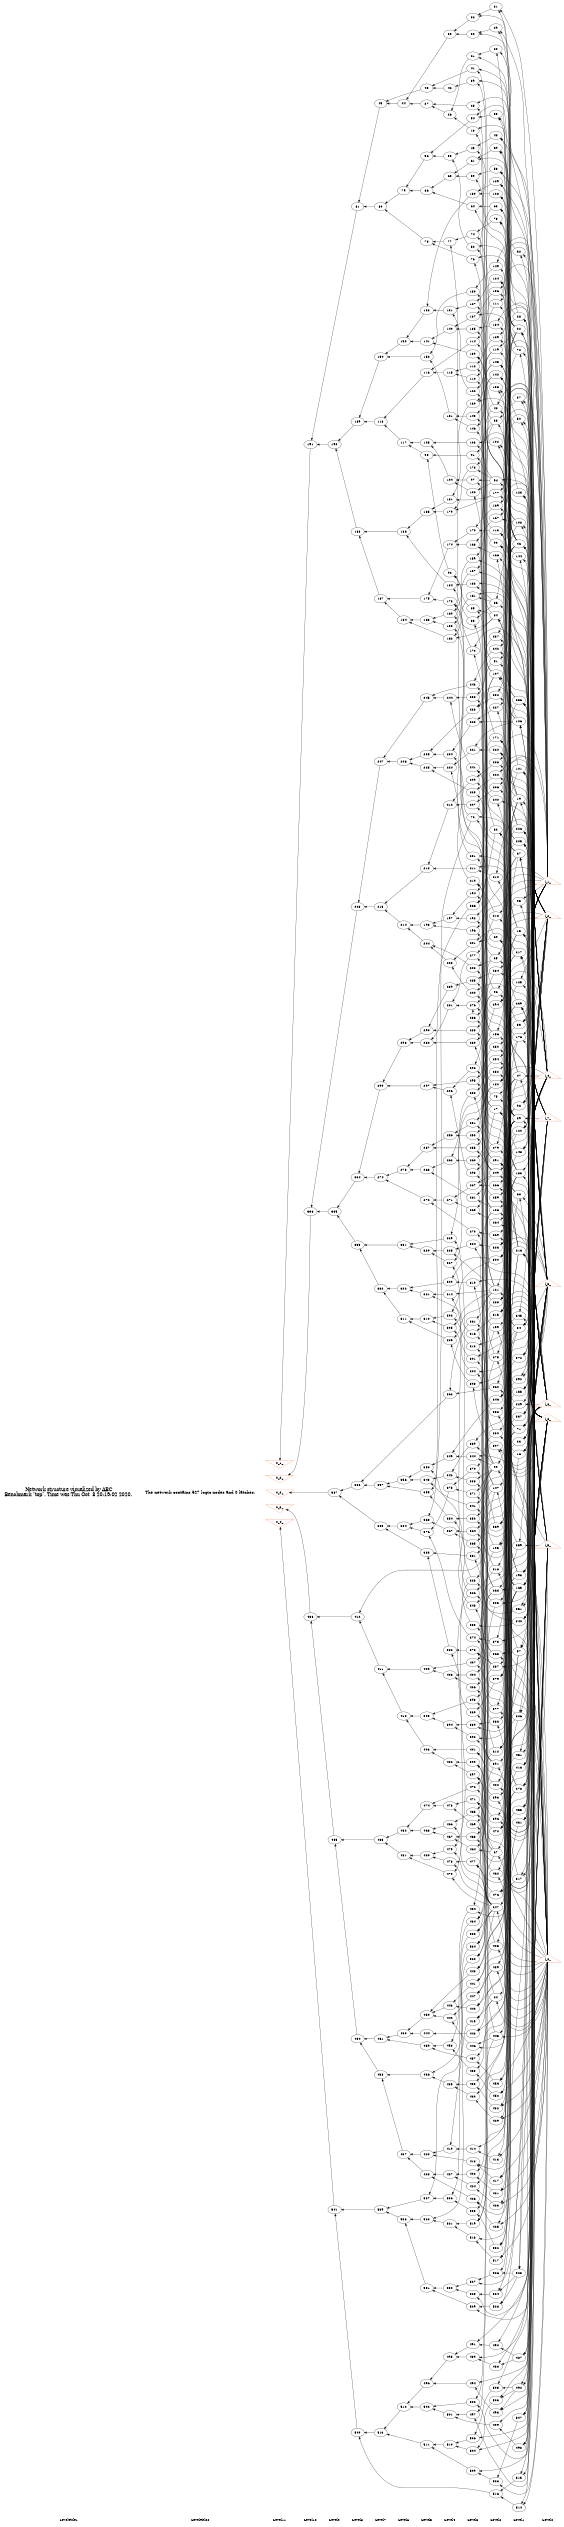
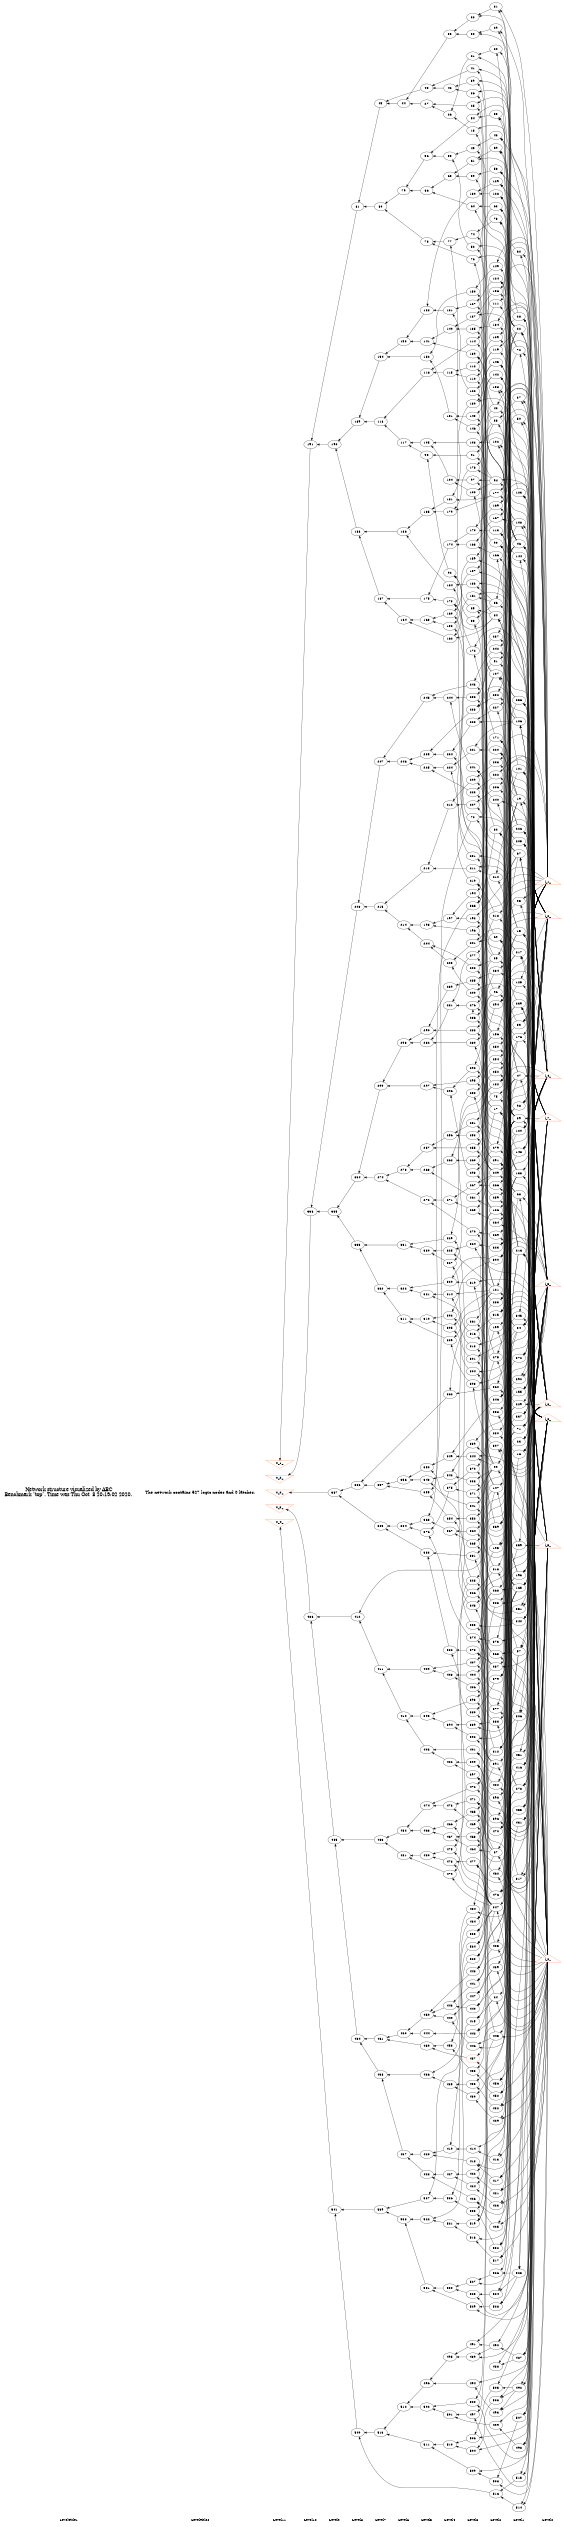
none -> (473, 93)
(473, 2059) -> (473, 2059)
(486, 2362) -> (486, 2351)
